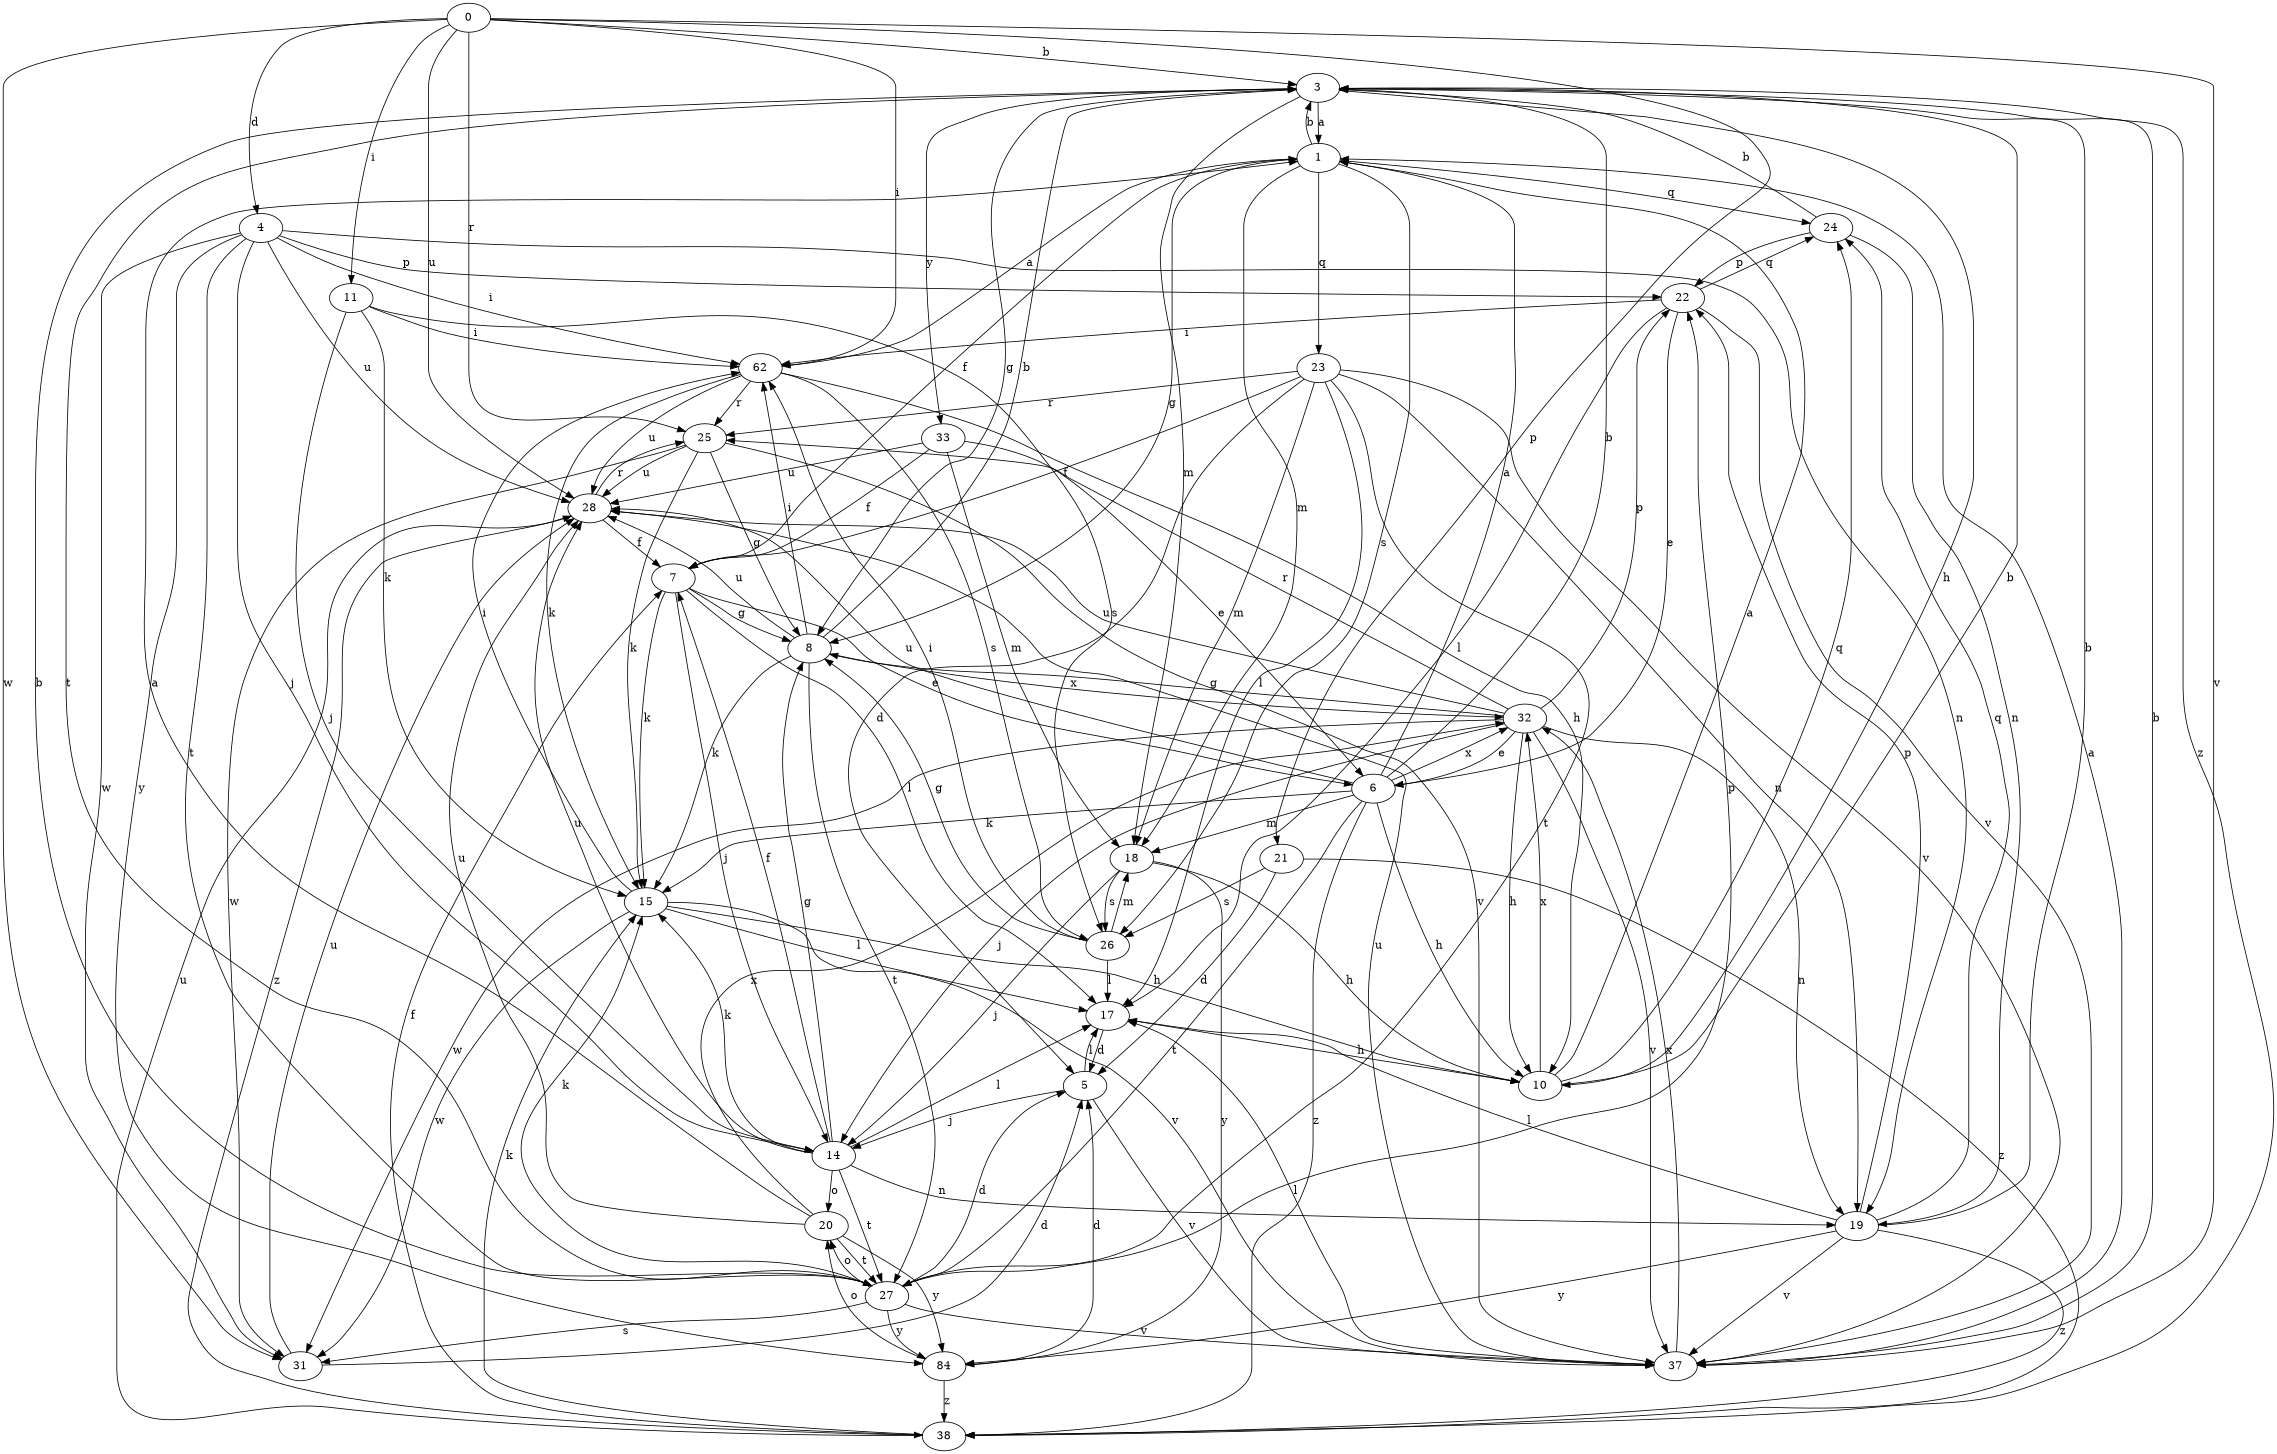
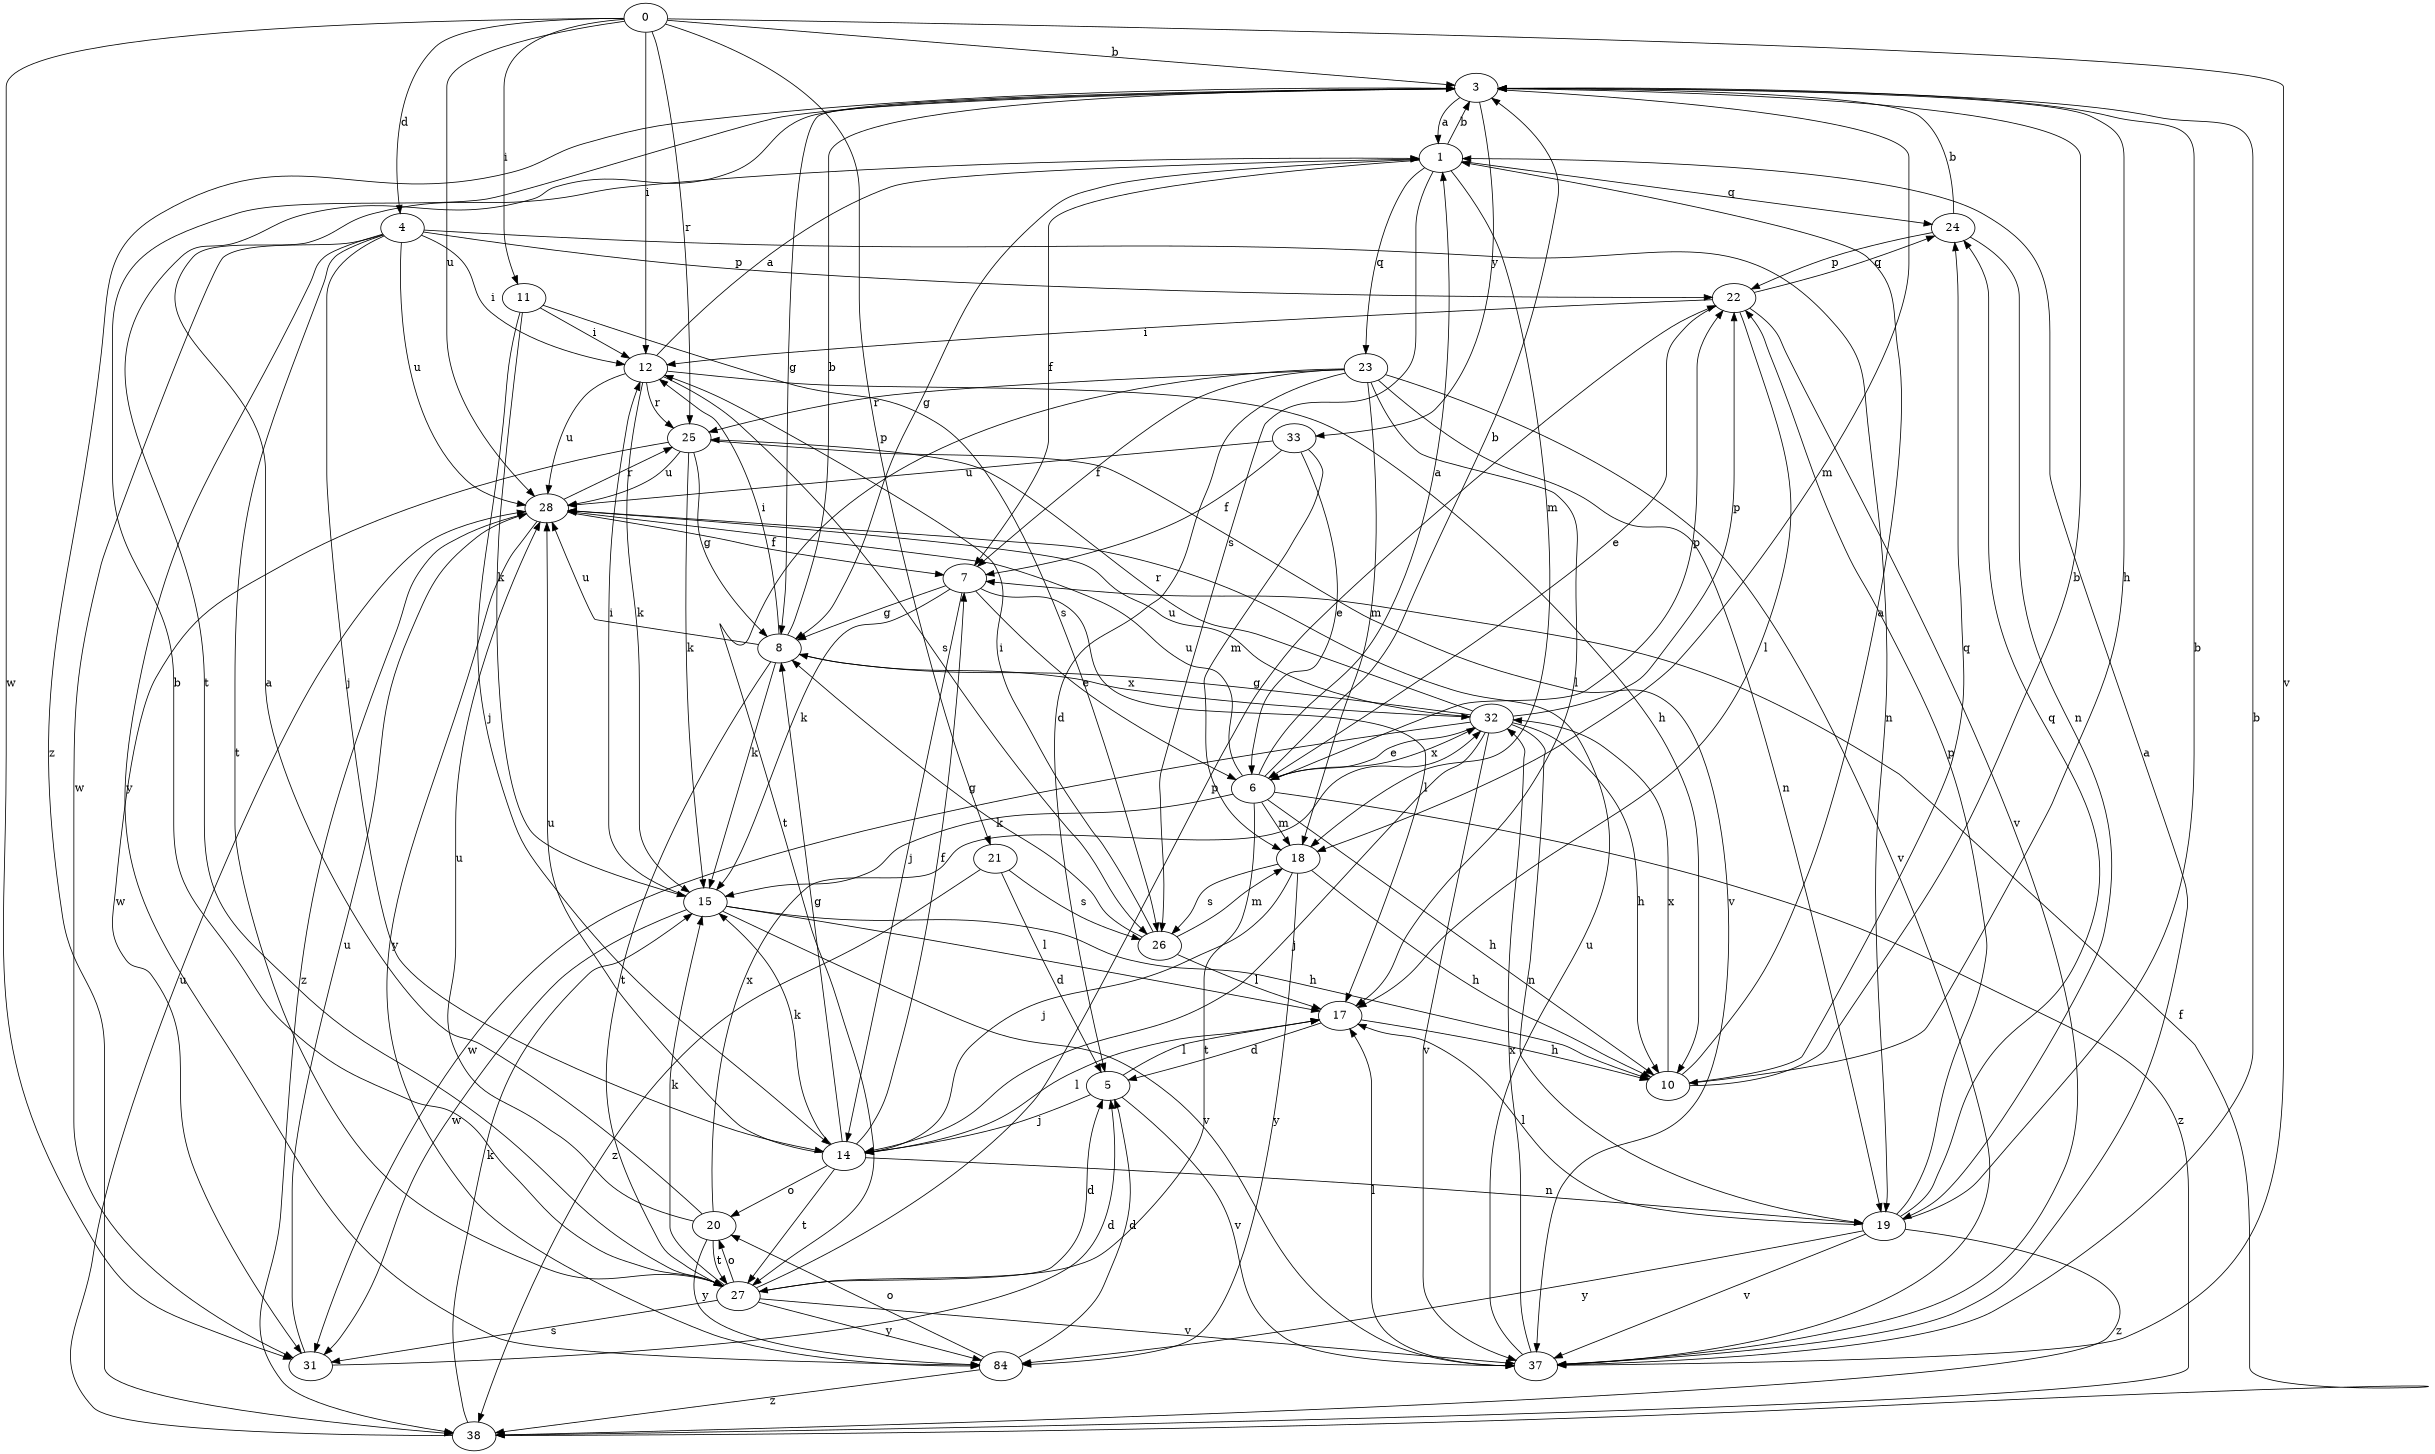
(760, 368) -> (646, 368)
none -> (1621, 664)
none -> (409, 1091)
